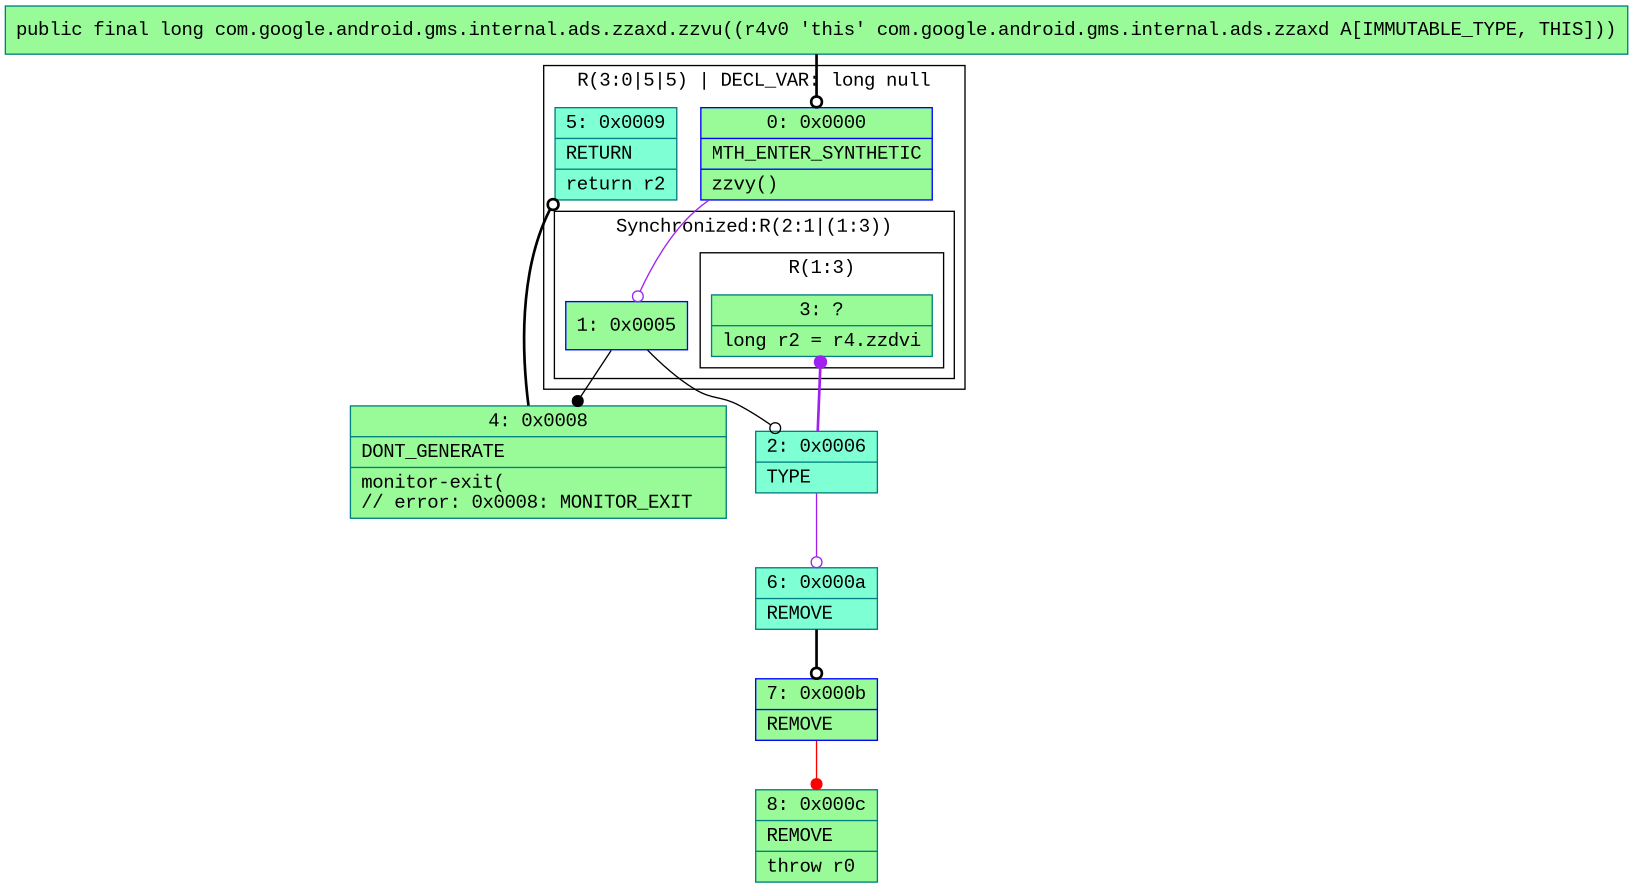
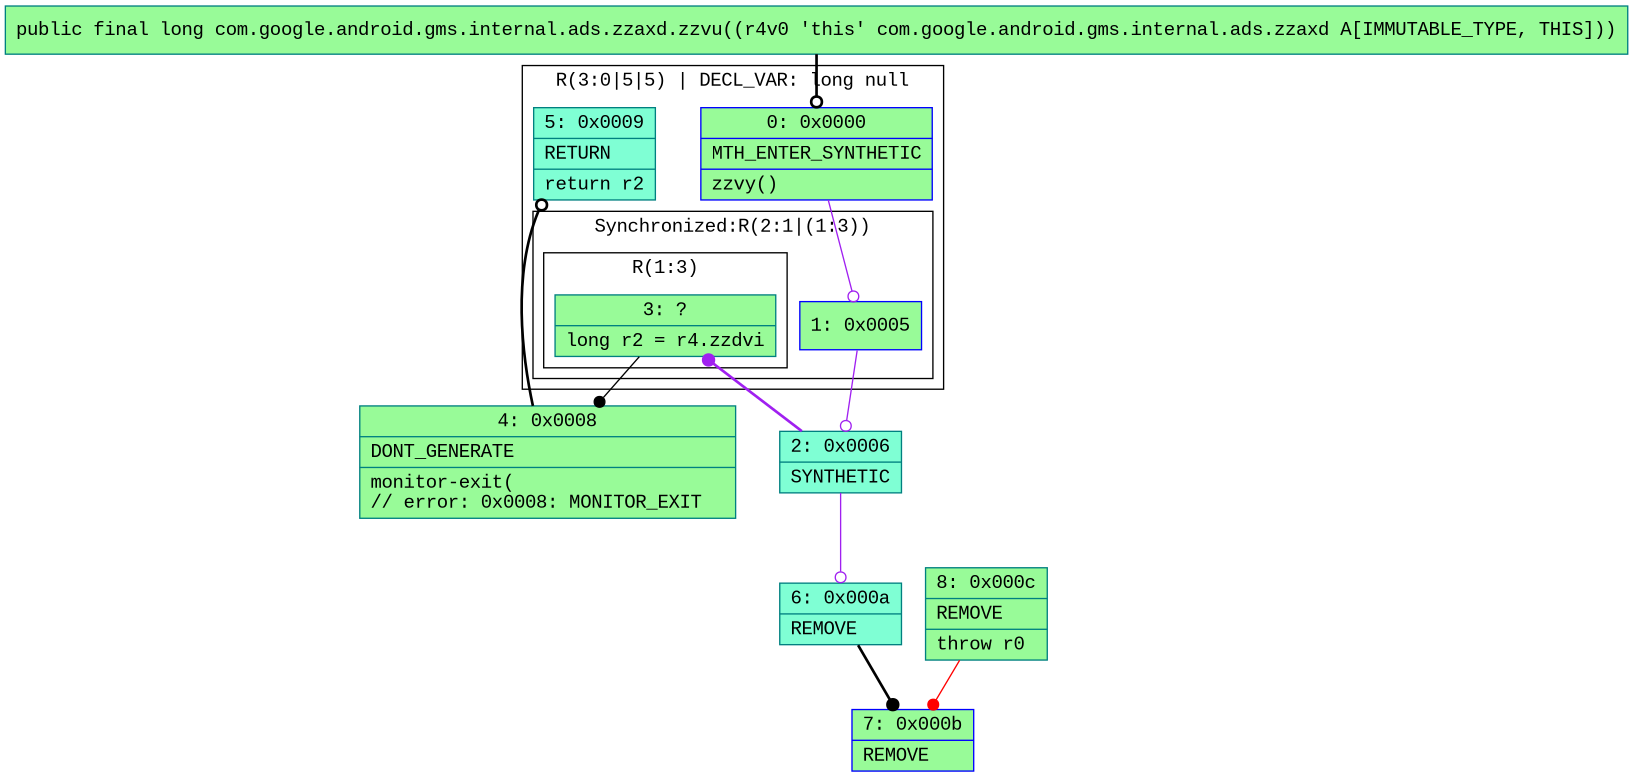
(598, 370) -> (621, 377)
(716, 397) -> (850, 398)
(789, 477) -> (841, 477)
(817, 649) -> (874, 673)
(817, 760) -> (948, 680)
